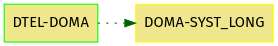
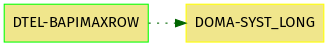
(51, 23) -> (76, 23)
